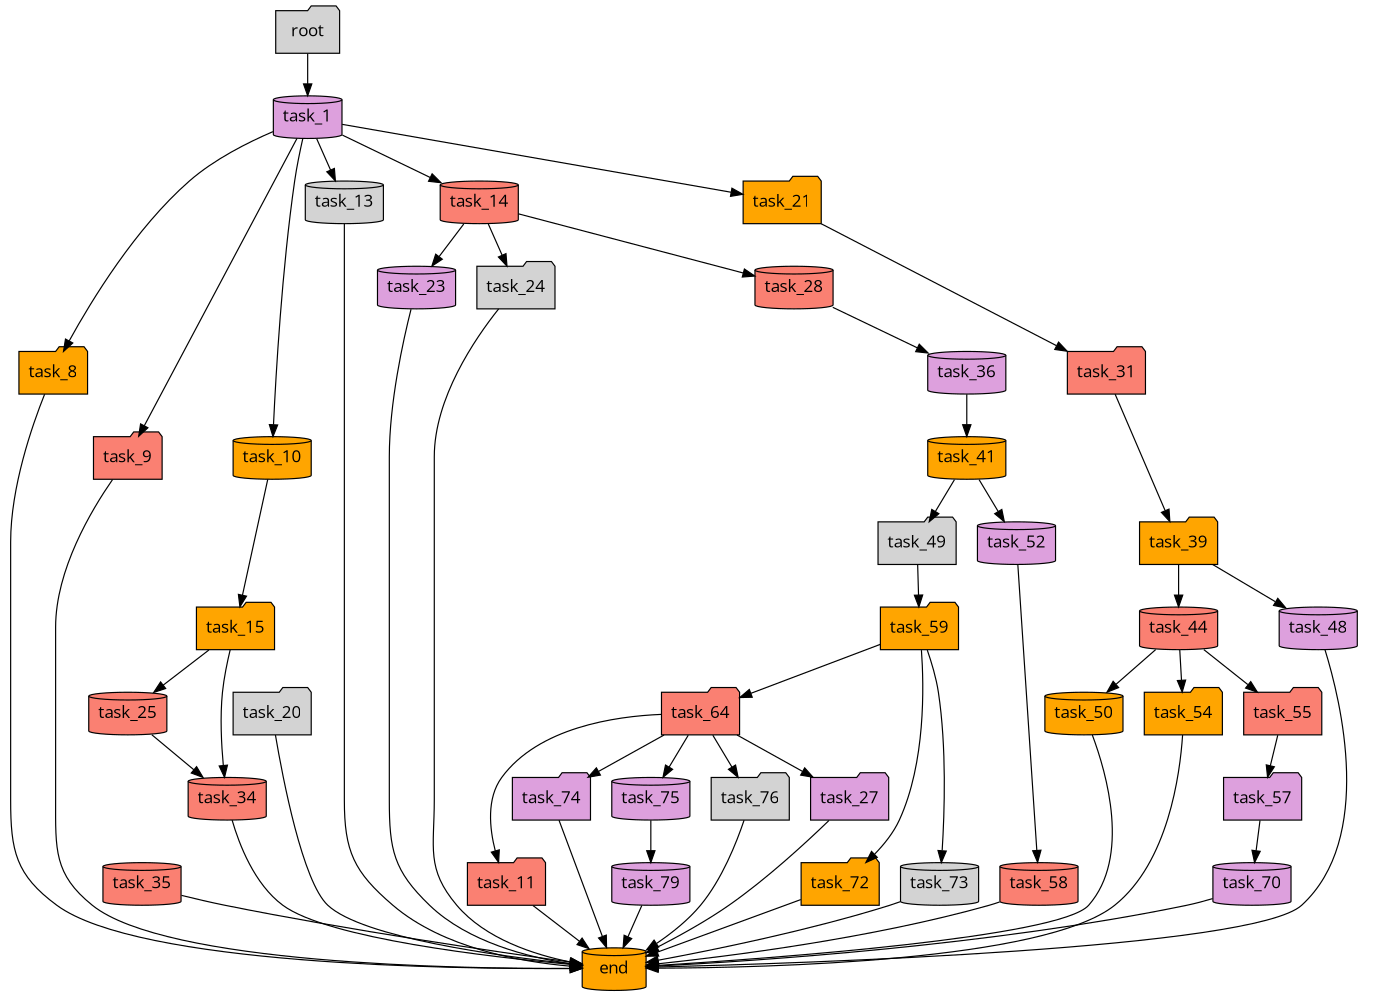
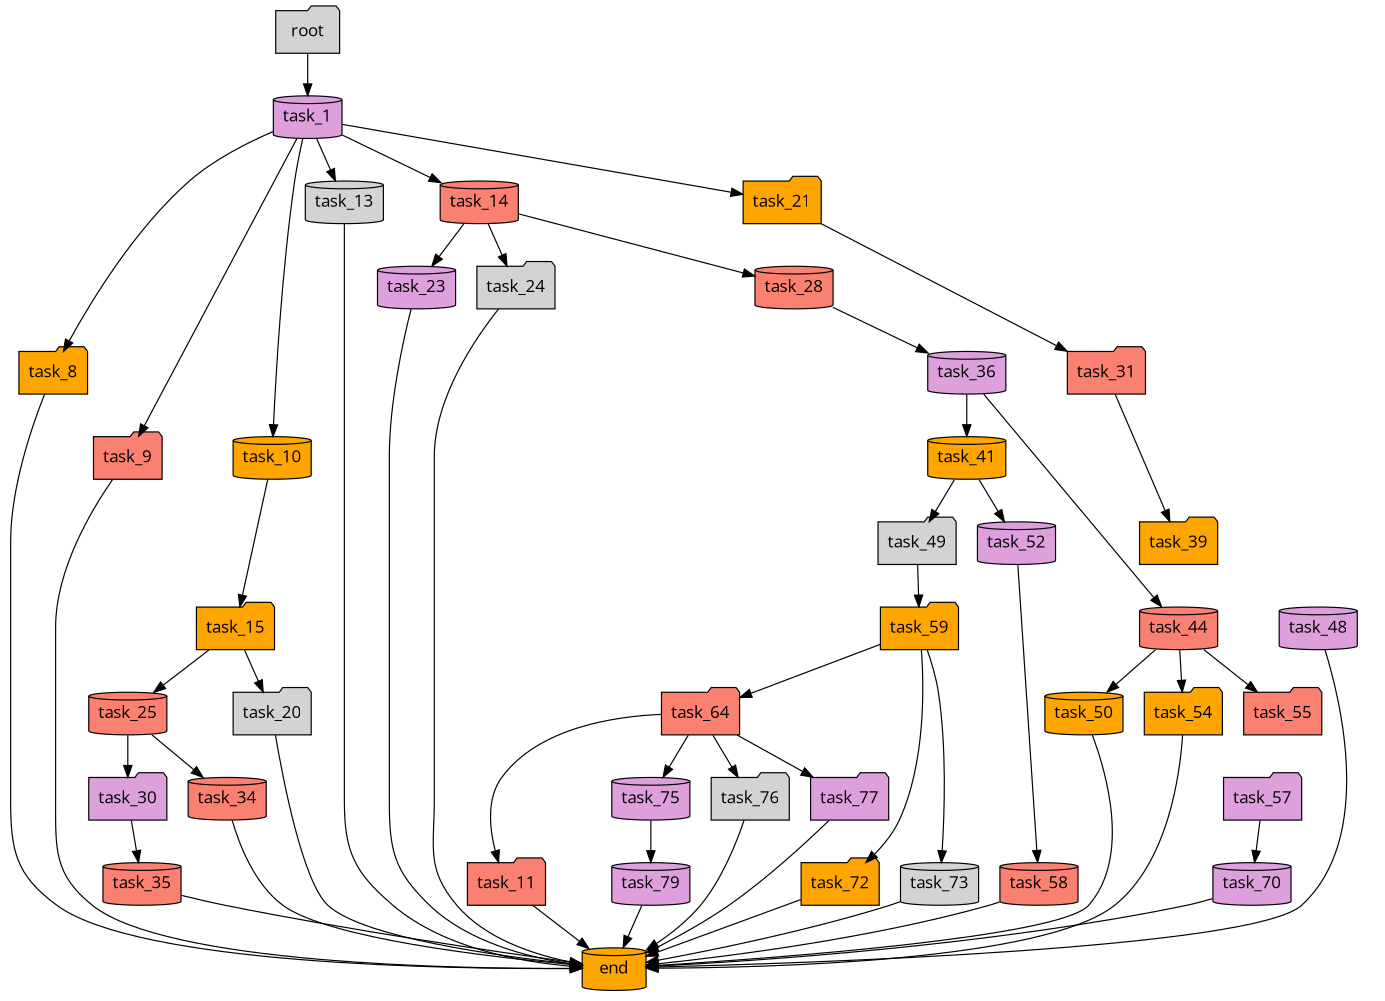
(1179, 580) -> (1069, 496)
(1244, 583) -> none
(221, 707) -> (251, 666)
(1274, 751) -> none
none -> (128, 799)
(551, 799) -> none
(850, 799) -> (850, 799)
